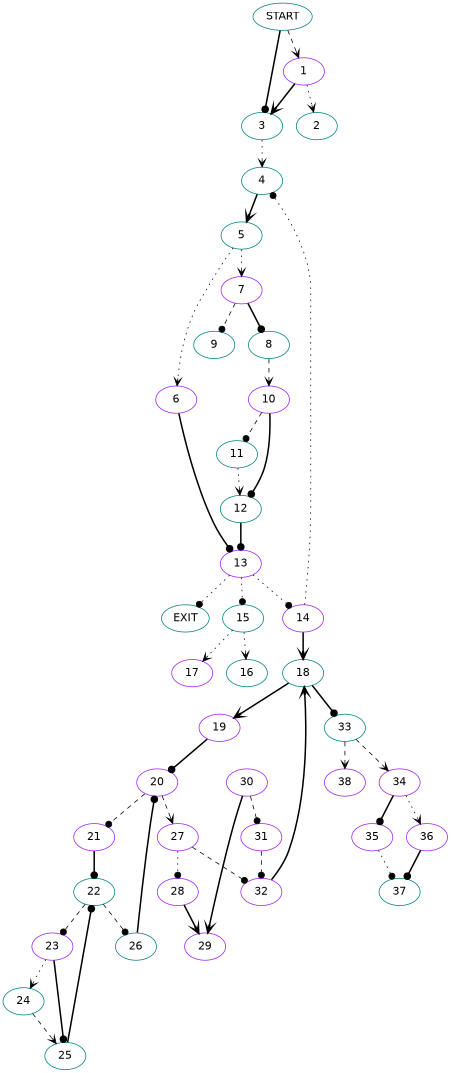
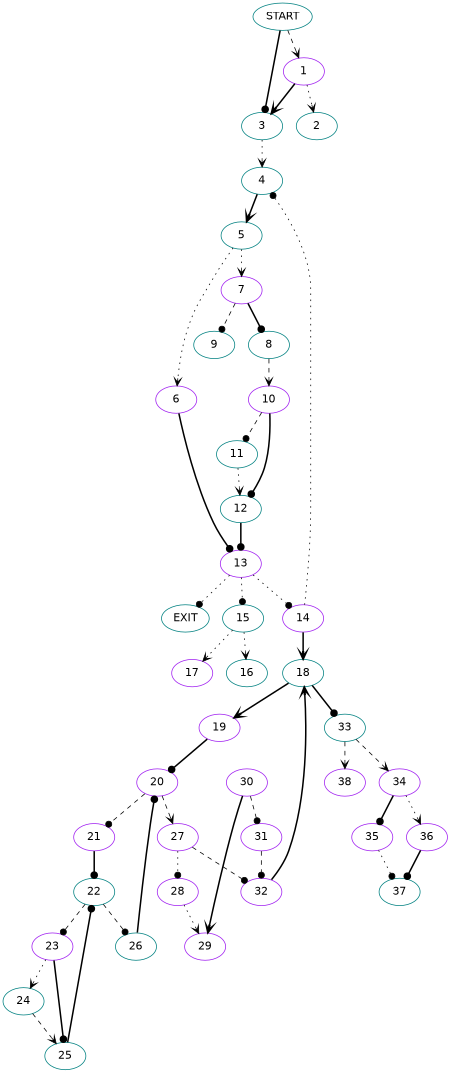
(190, 916) -> (190, 916)
